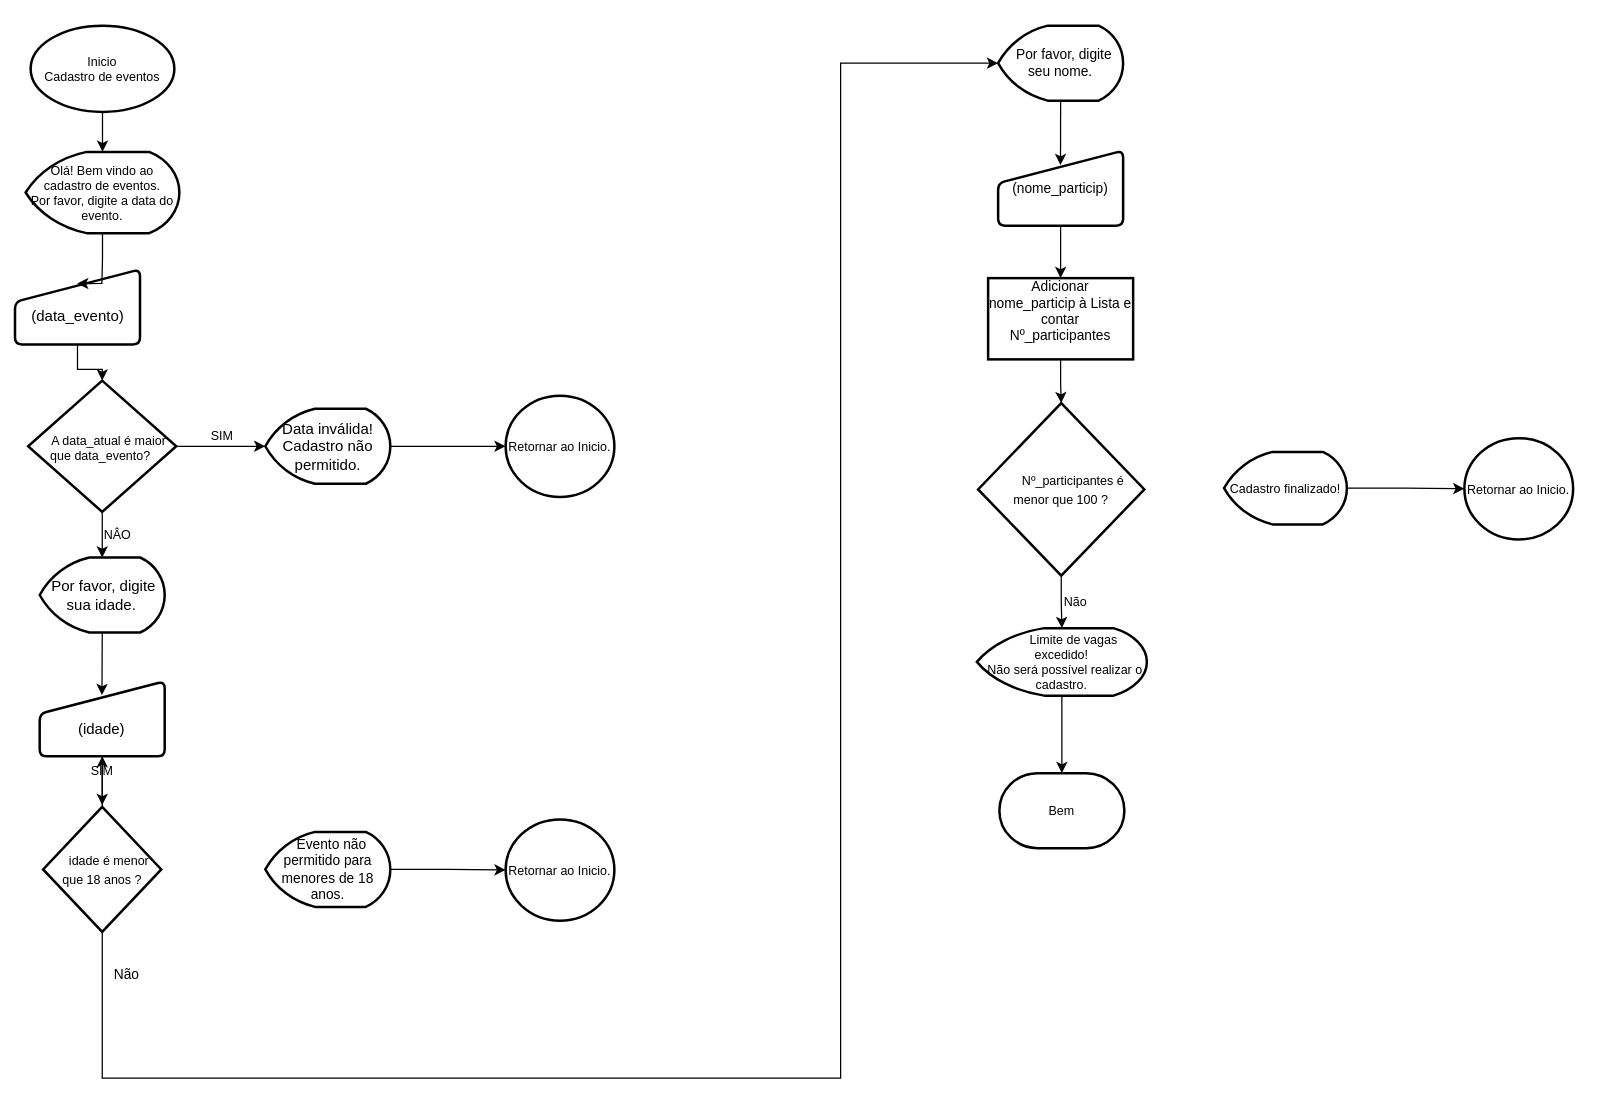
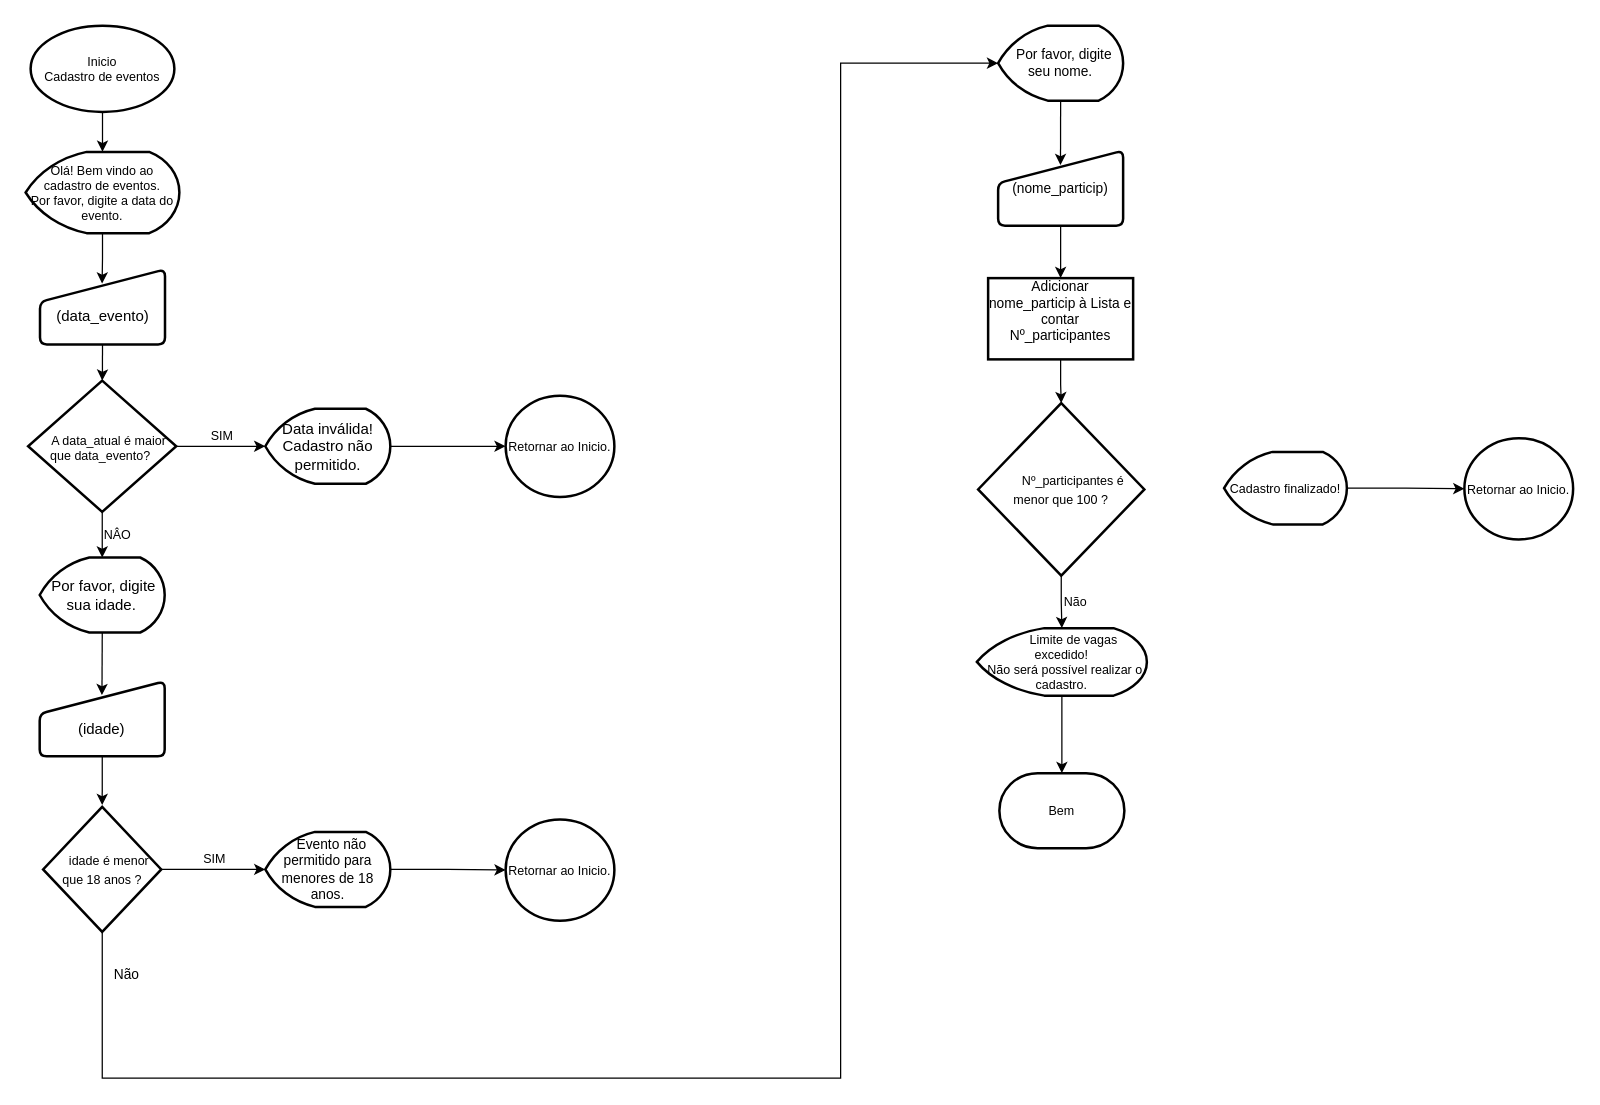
(78, 307) -> (103, 307)
(102, 805) -> (209, 869)
